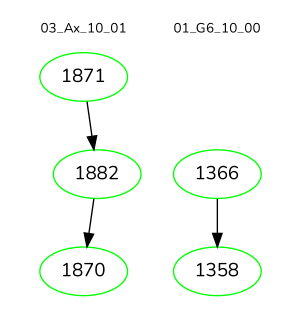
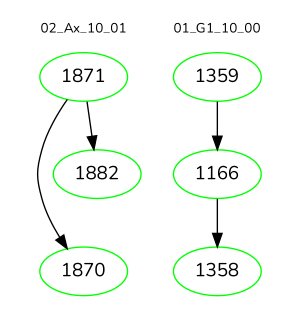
(84, 29) -> (84, 29)
(217, 29) -> (217, 29)
none -> (217, 77)
(217, 174) -> (217, 174)
(91, 216) -> (38, 167)
